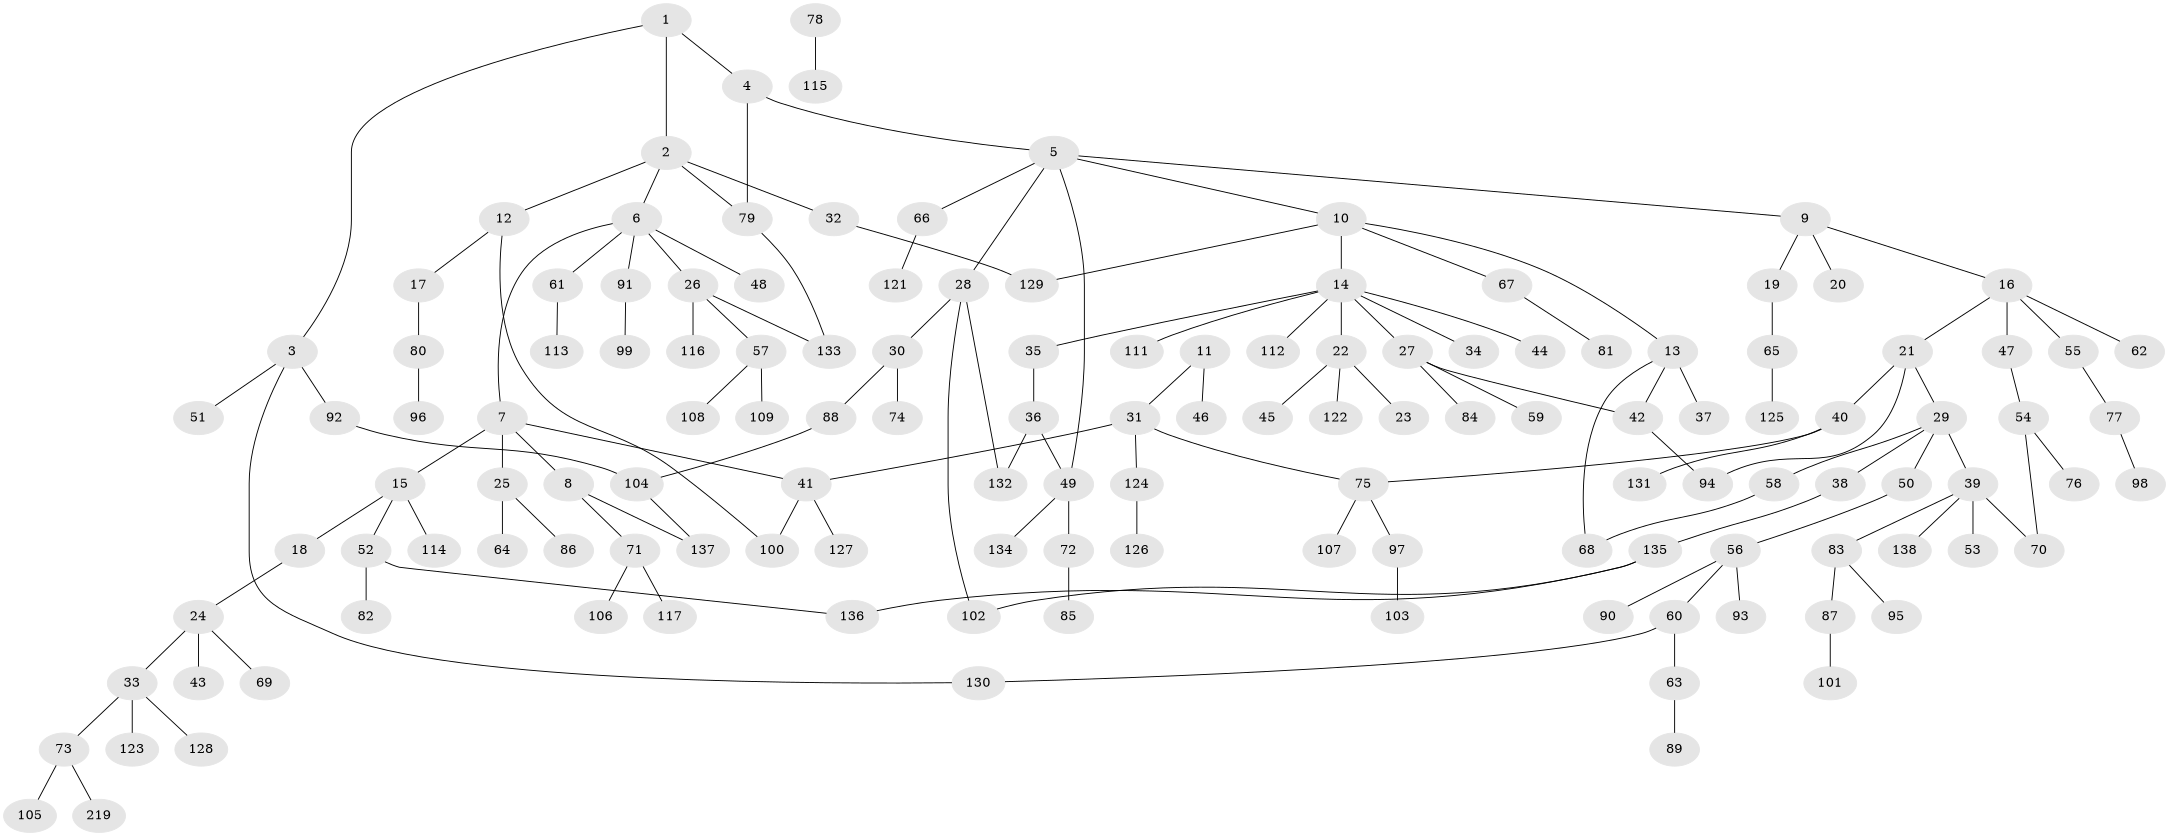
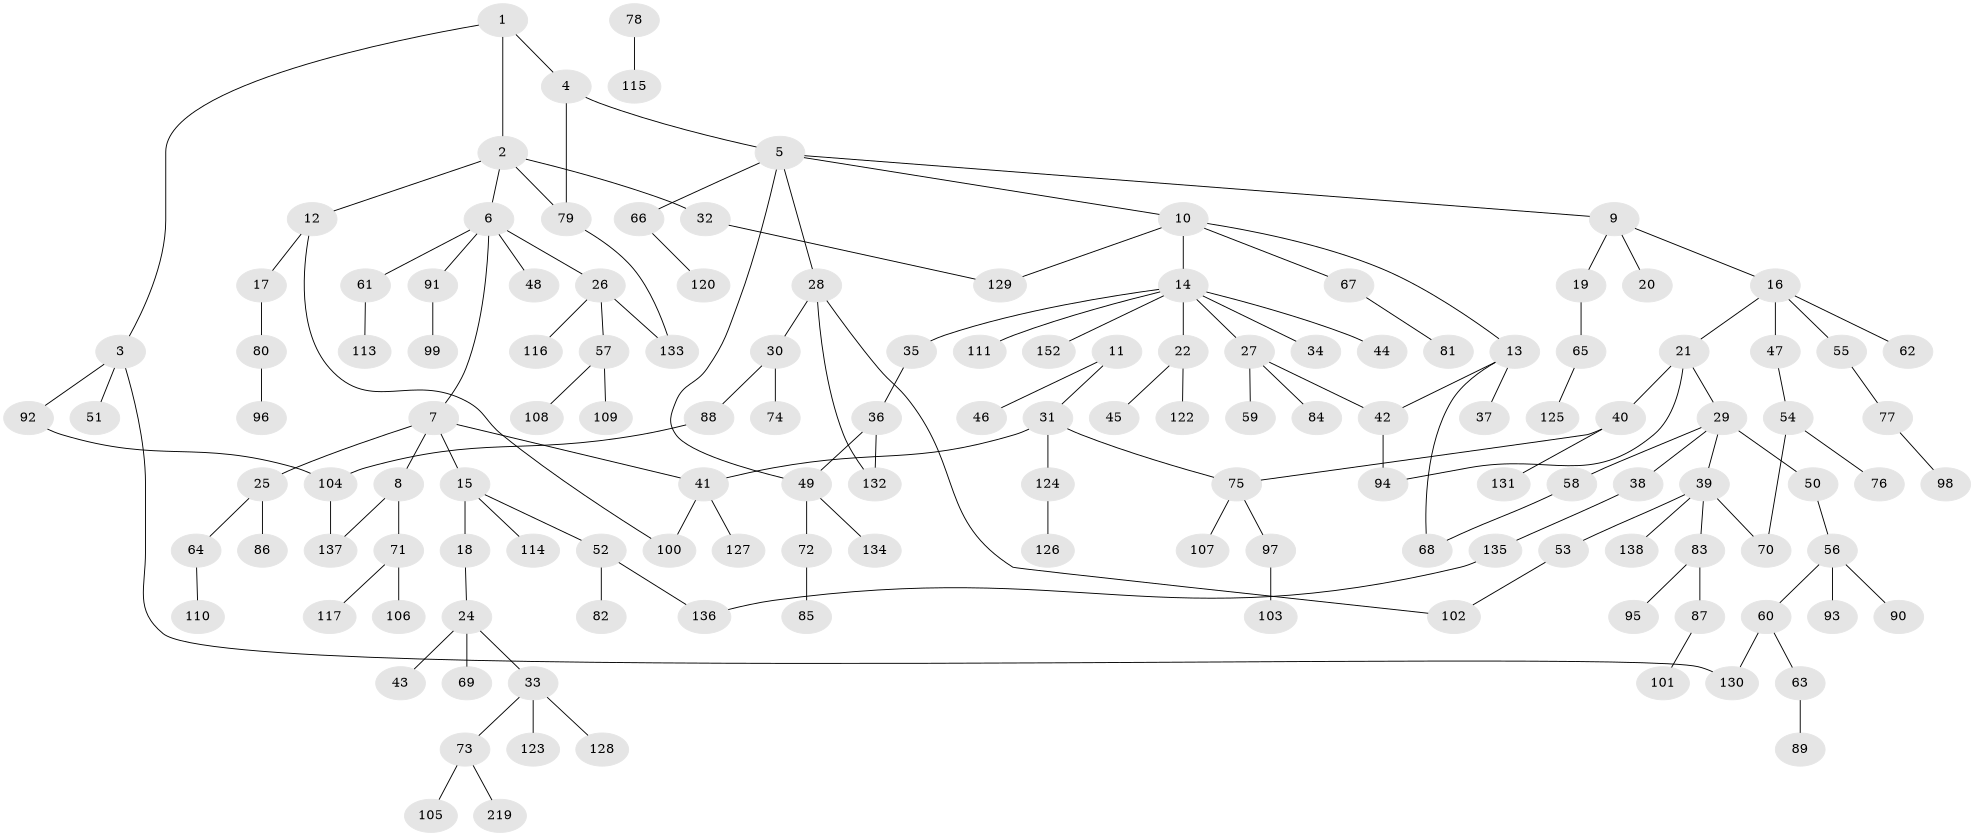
(896, 285) -> (704, 285)
(1273, 352) -> (1049, 352)
(1404, 418) -> none
(1317, 591) -> (1509, 584)
none -> (198, 617)
